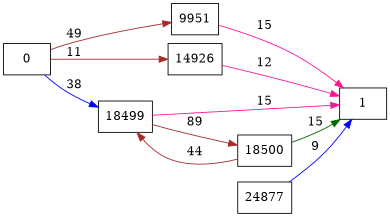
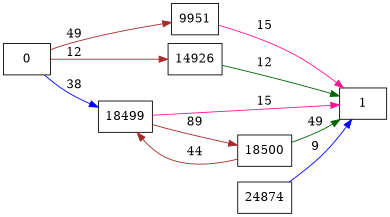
(74, 53) -> (74, 53)
(277, 79) -> (277, 79)
(316, 122) -> (316, 122)
(265, 198) -> (265, 198)
